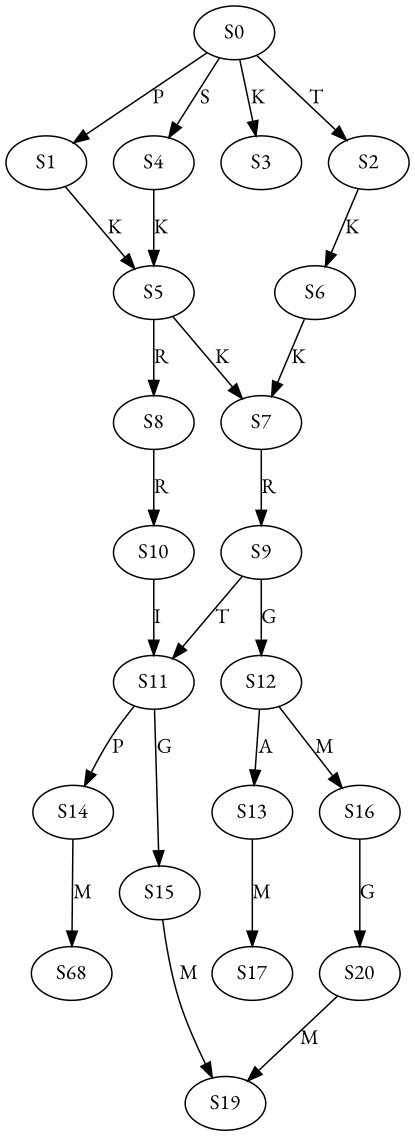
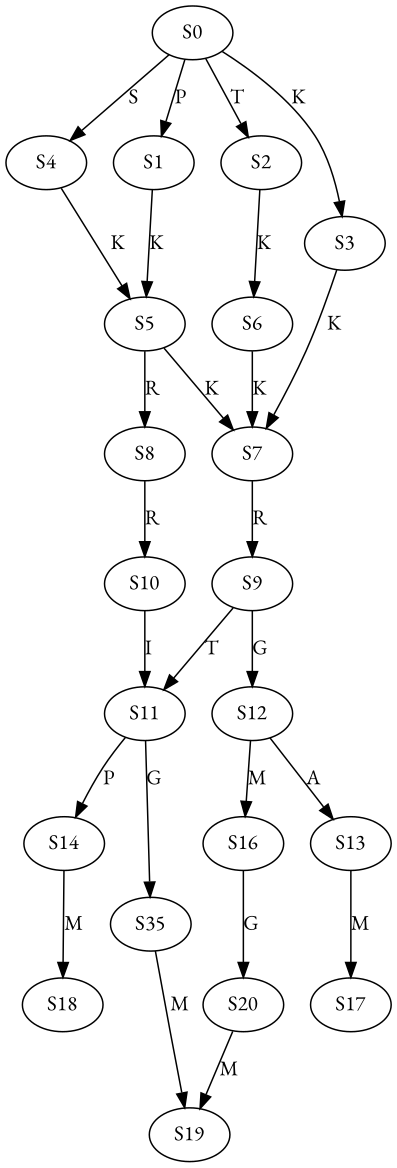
none -> (309, 344)
(160, 893) -> (151, 924)
(72, 973) -> (63, 1005)
